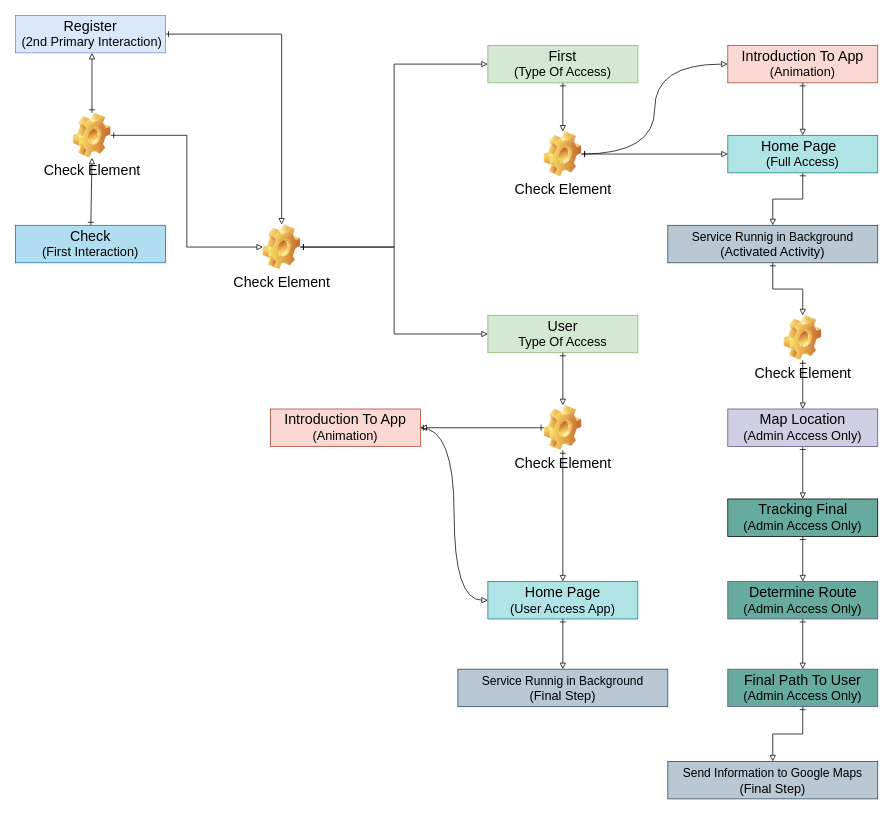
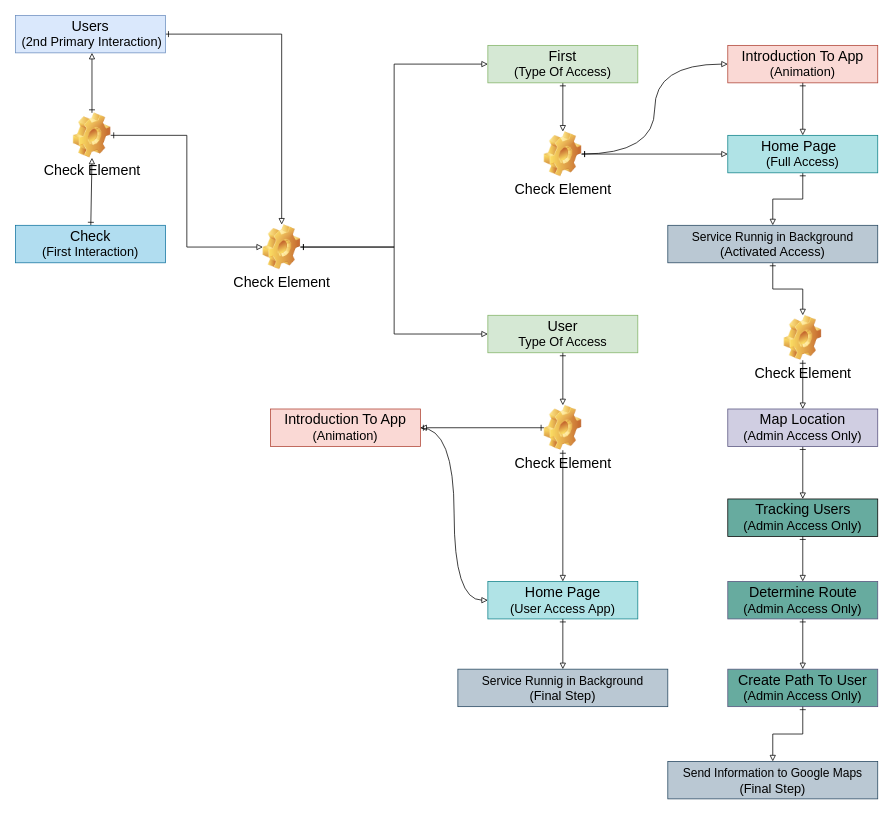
(90, 27) -> (90, 27)
(773, 252) -> (773, 252)
(803, 510) -> (803, 510)
(803, 681) -> (803, 681)
